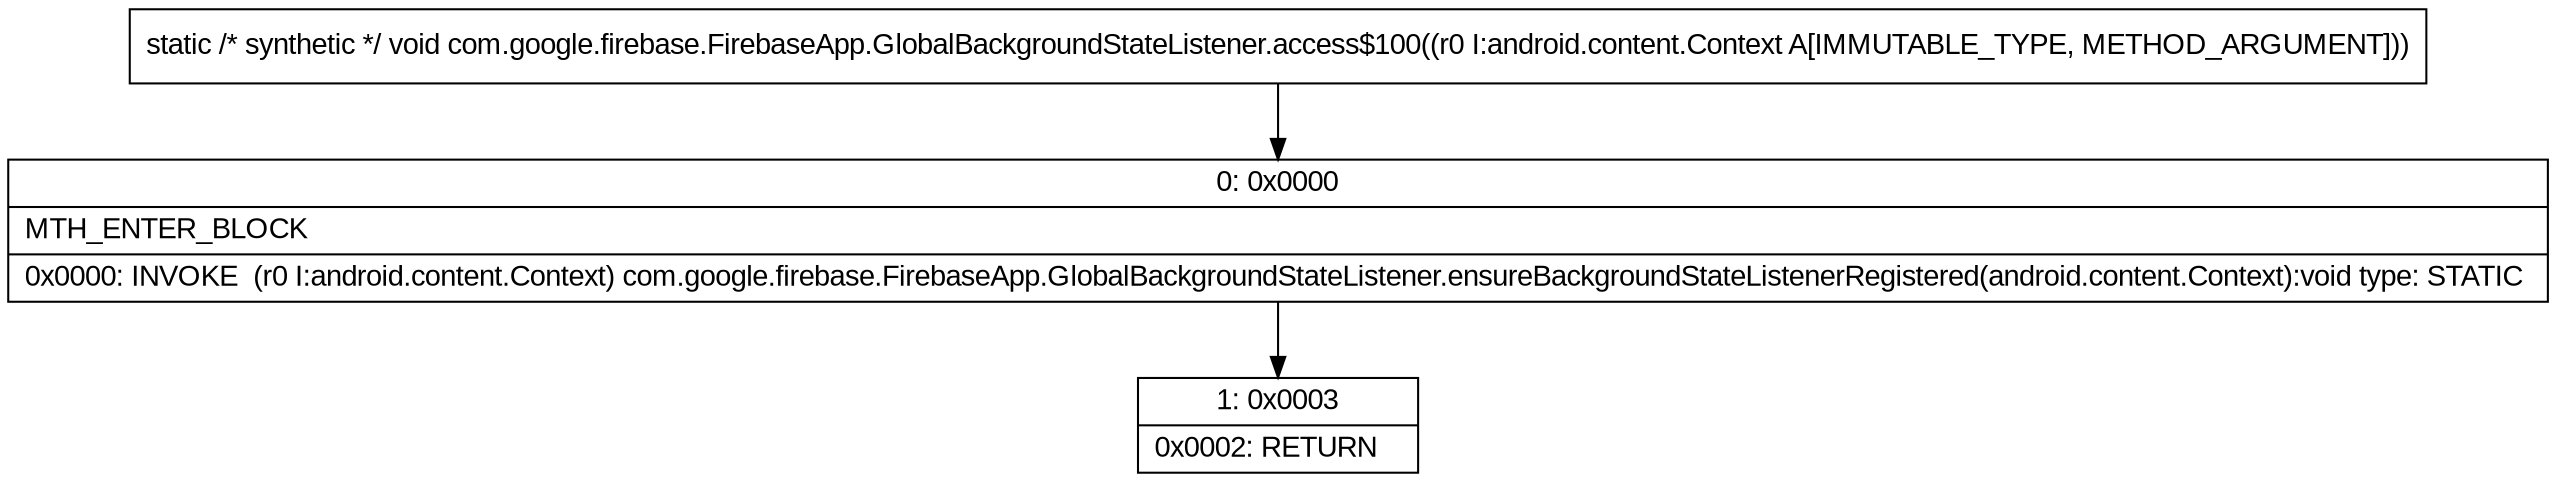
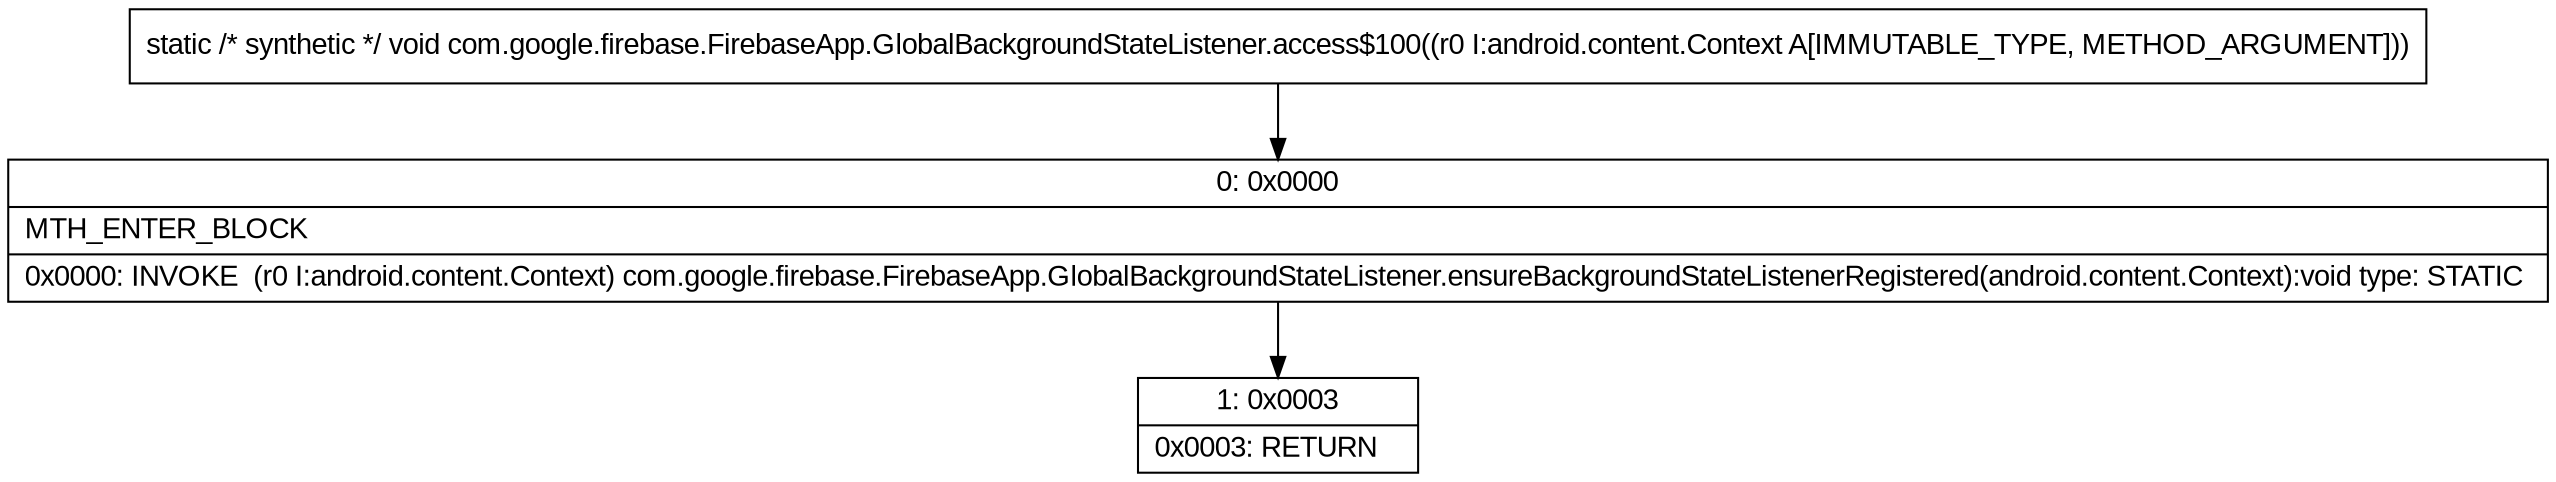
(1278, 448) -> (1278, 448)
